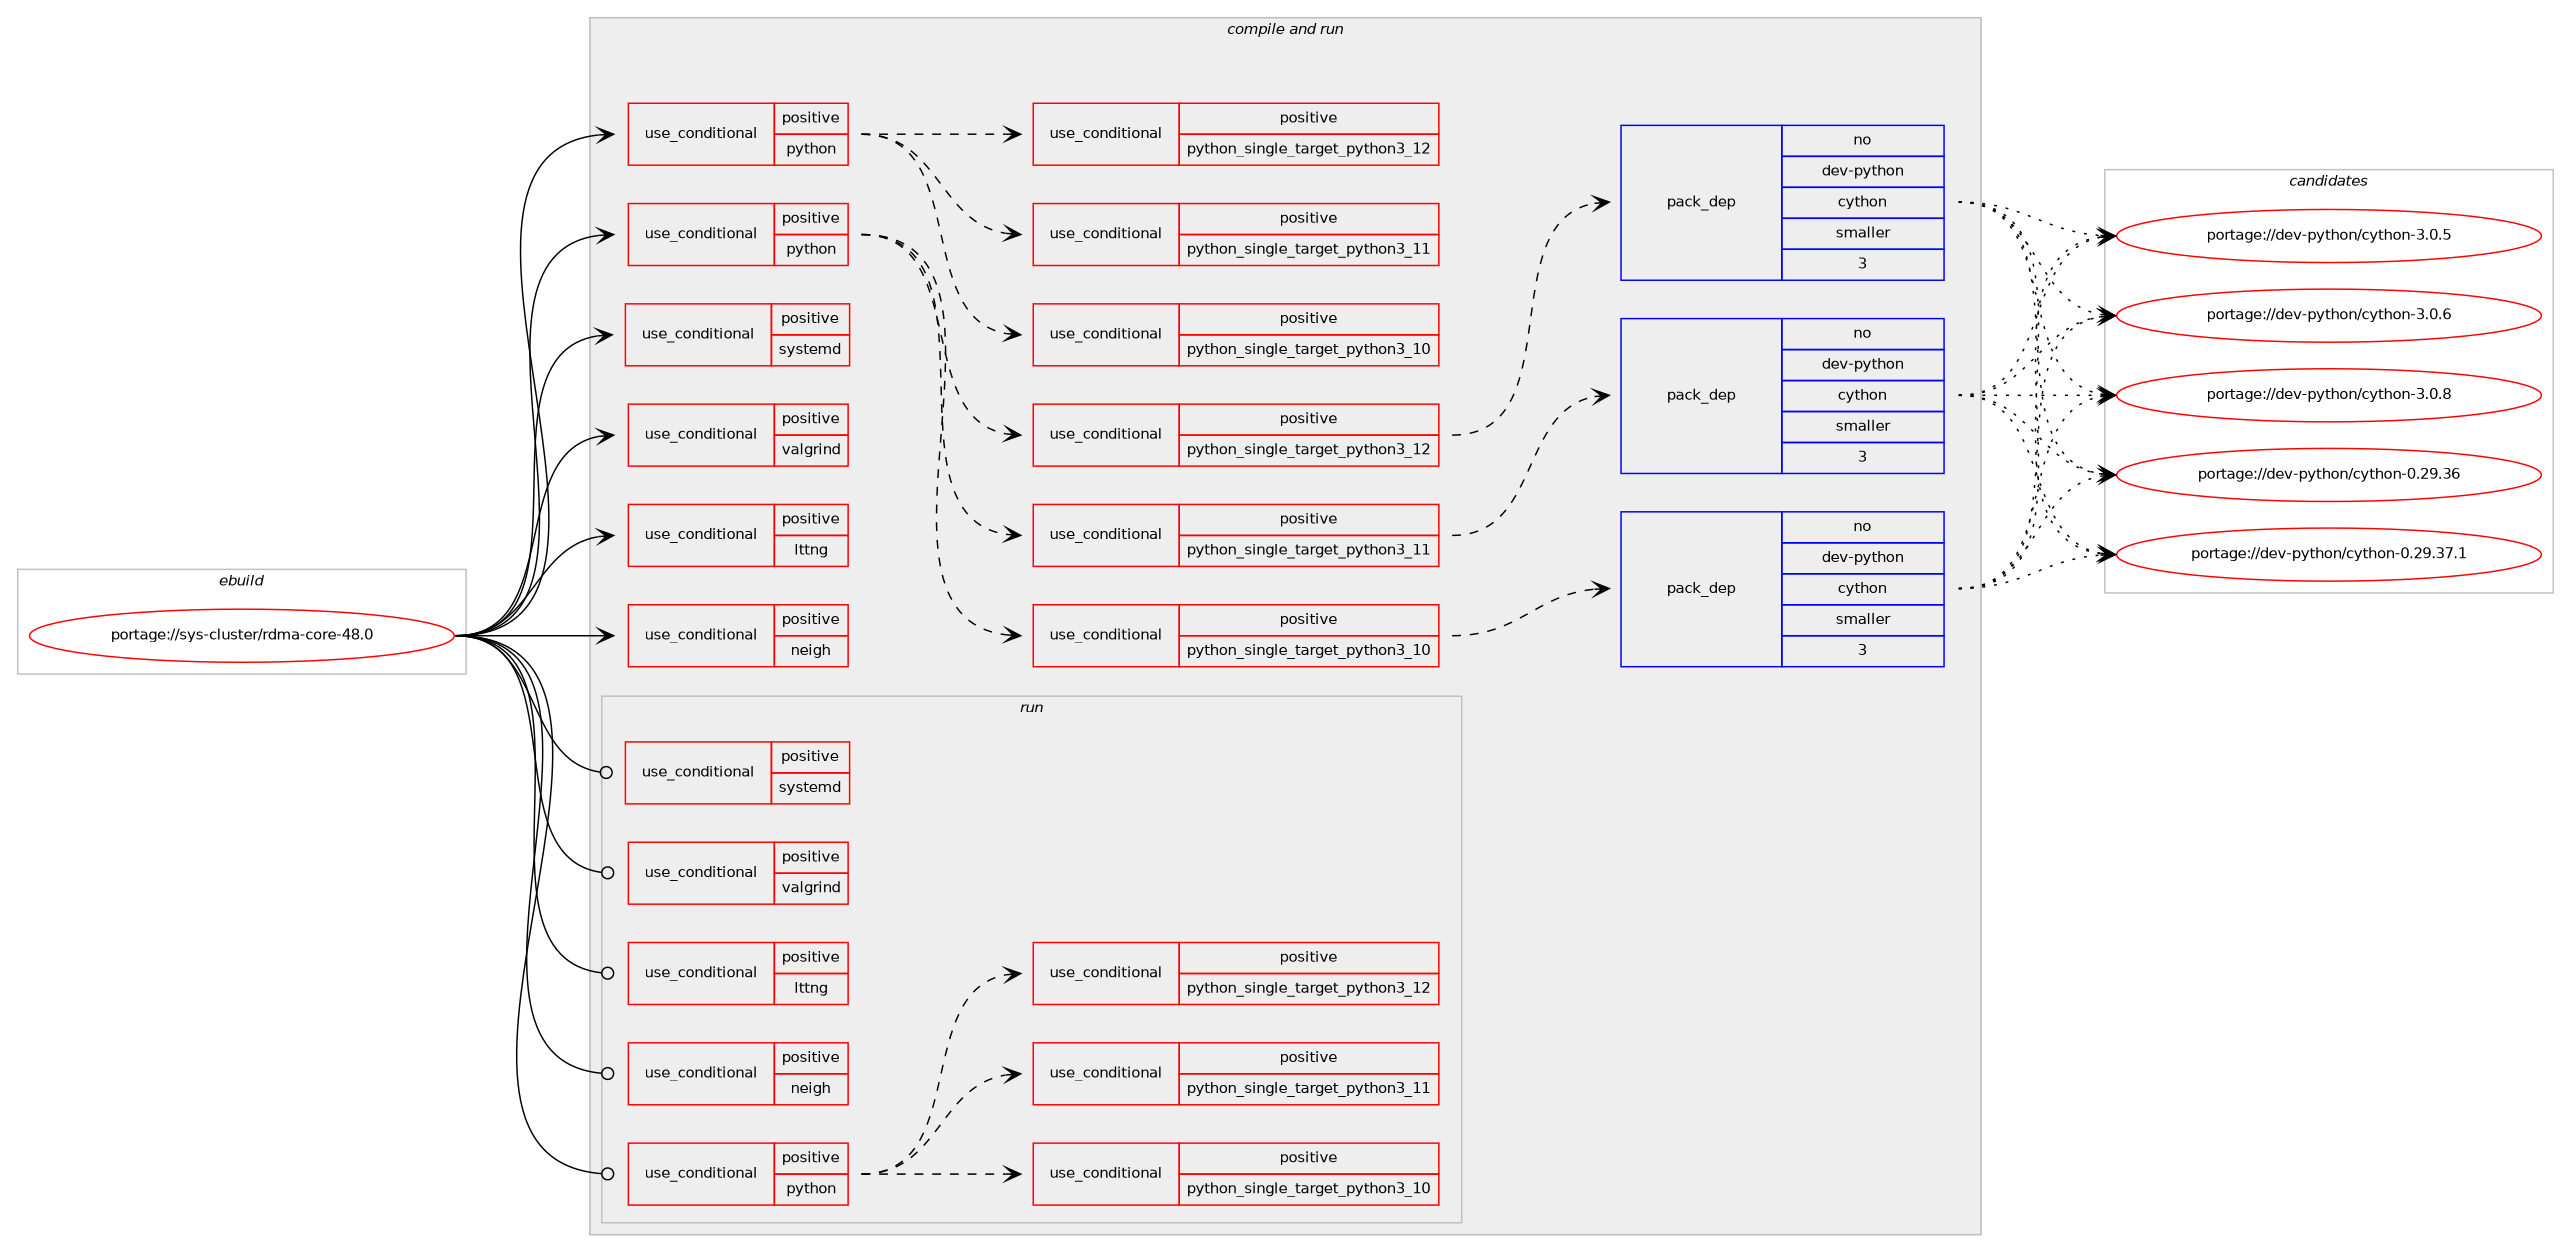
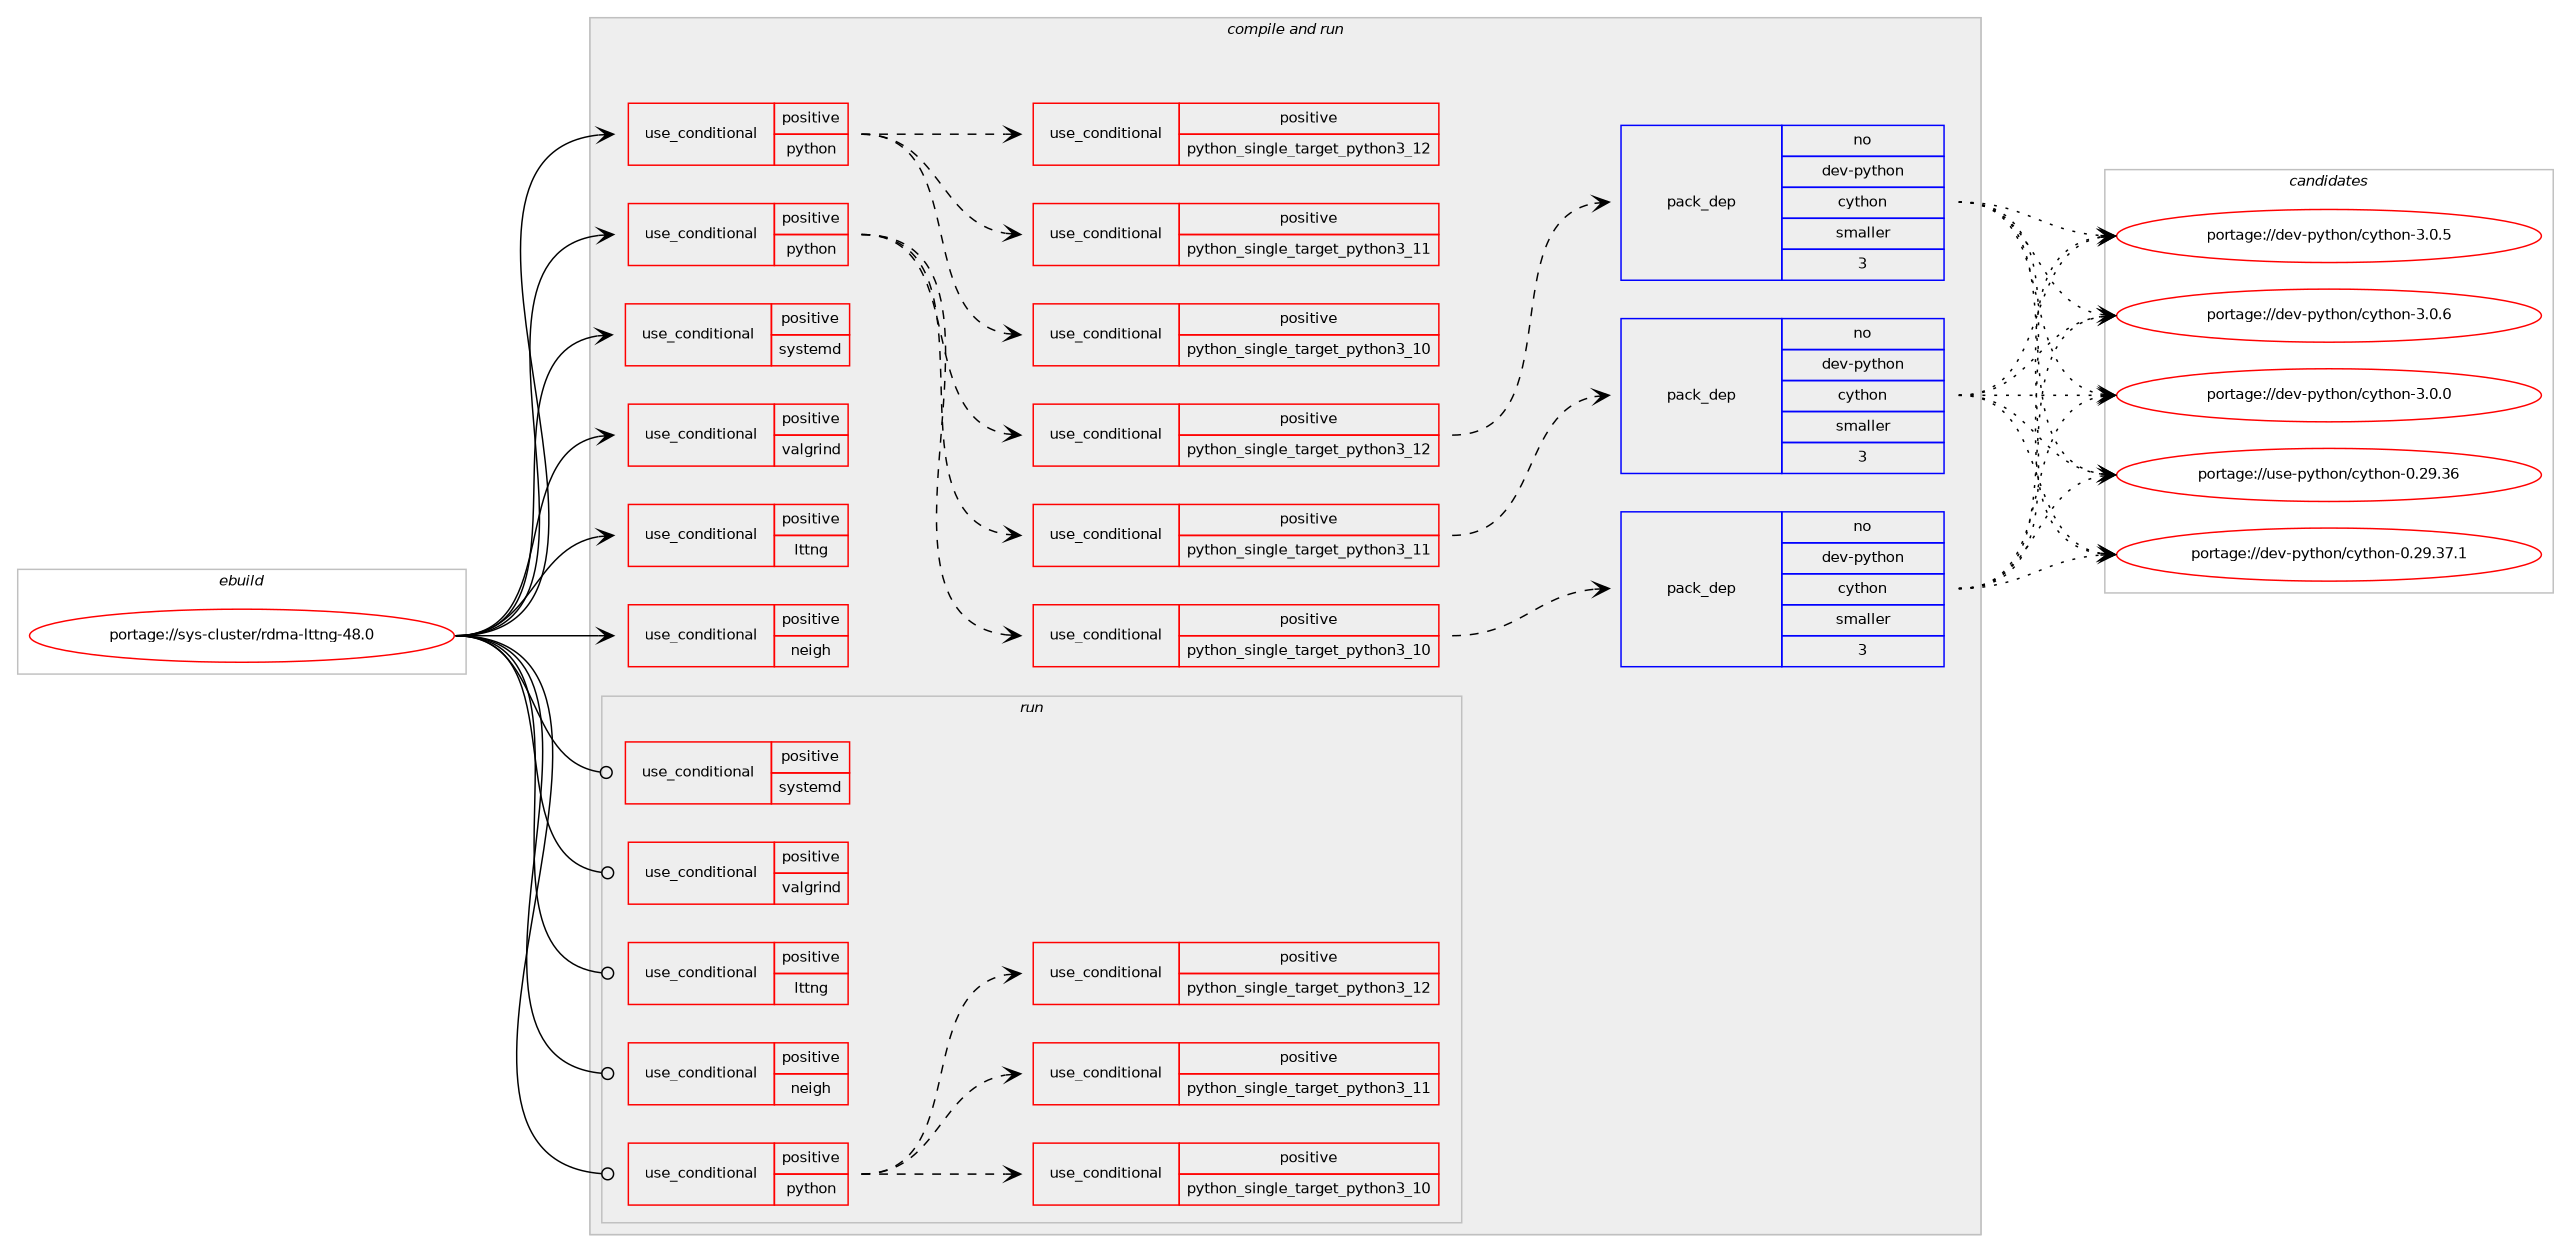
(2329, 395) -> (2329, 395)
(2329, 475) -> (2329, 475)
(242, 636) -> (242, 636)
